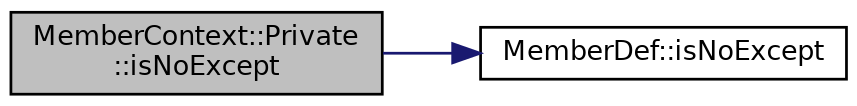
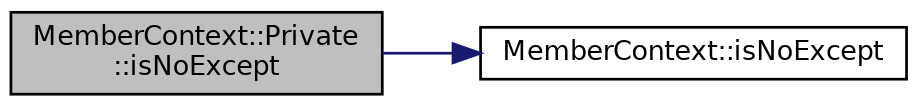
(664, 53) -> (694, 53)
